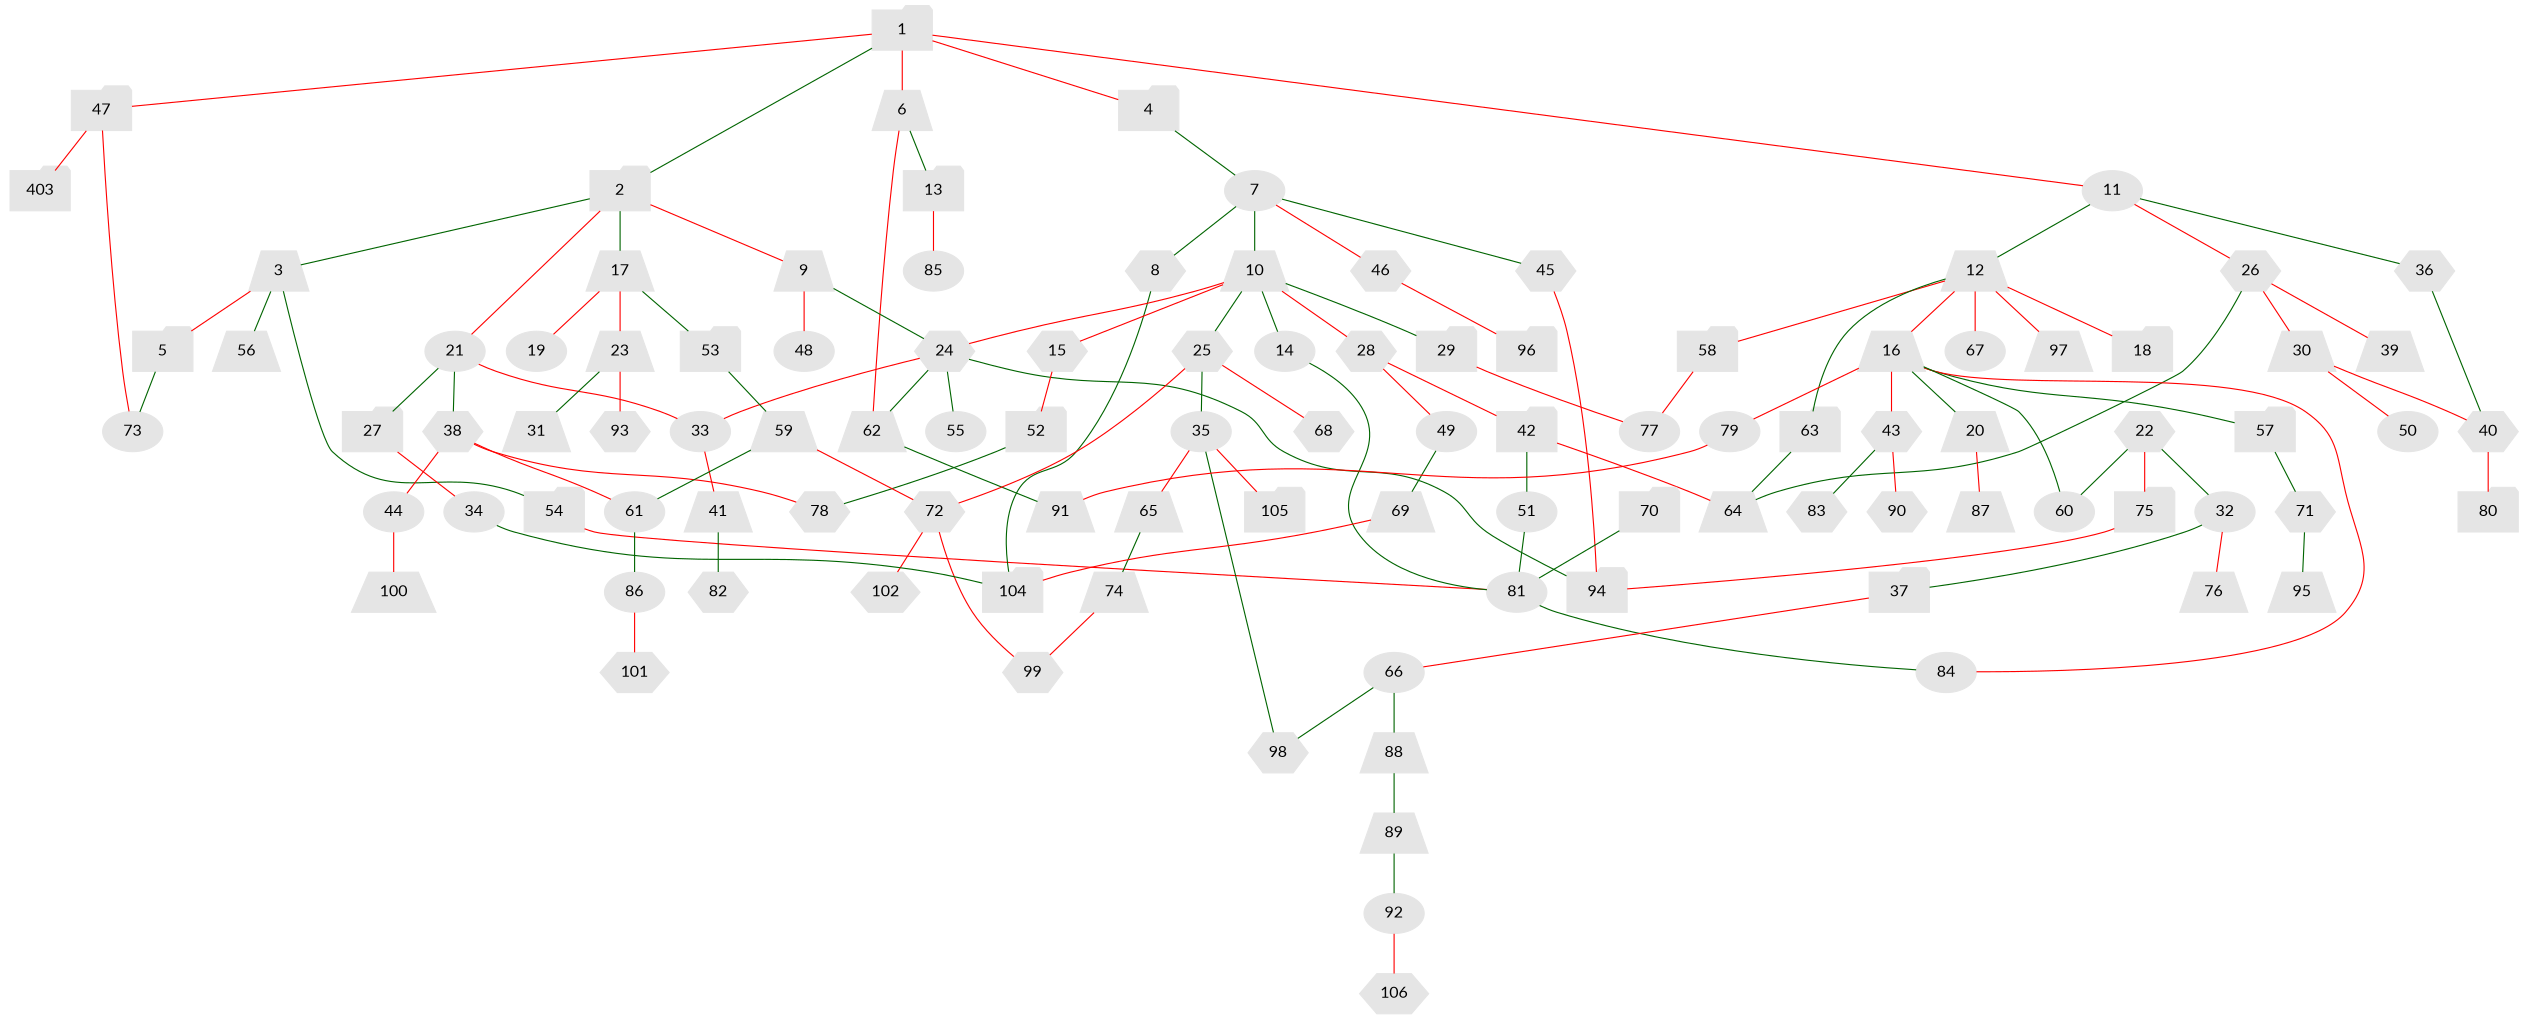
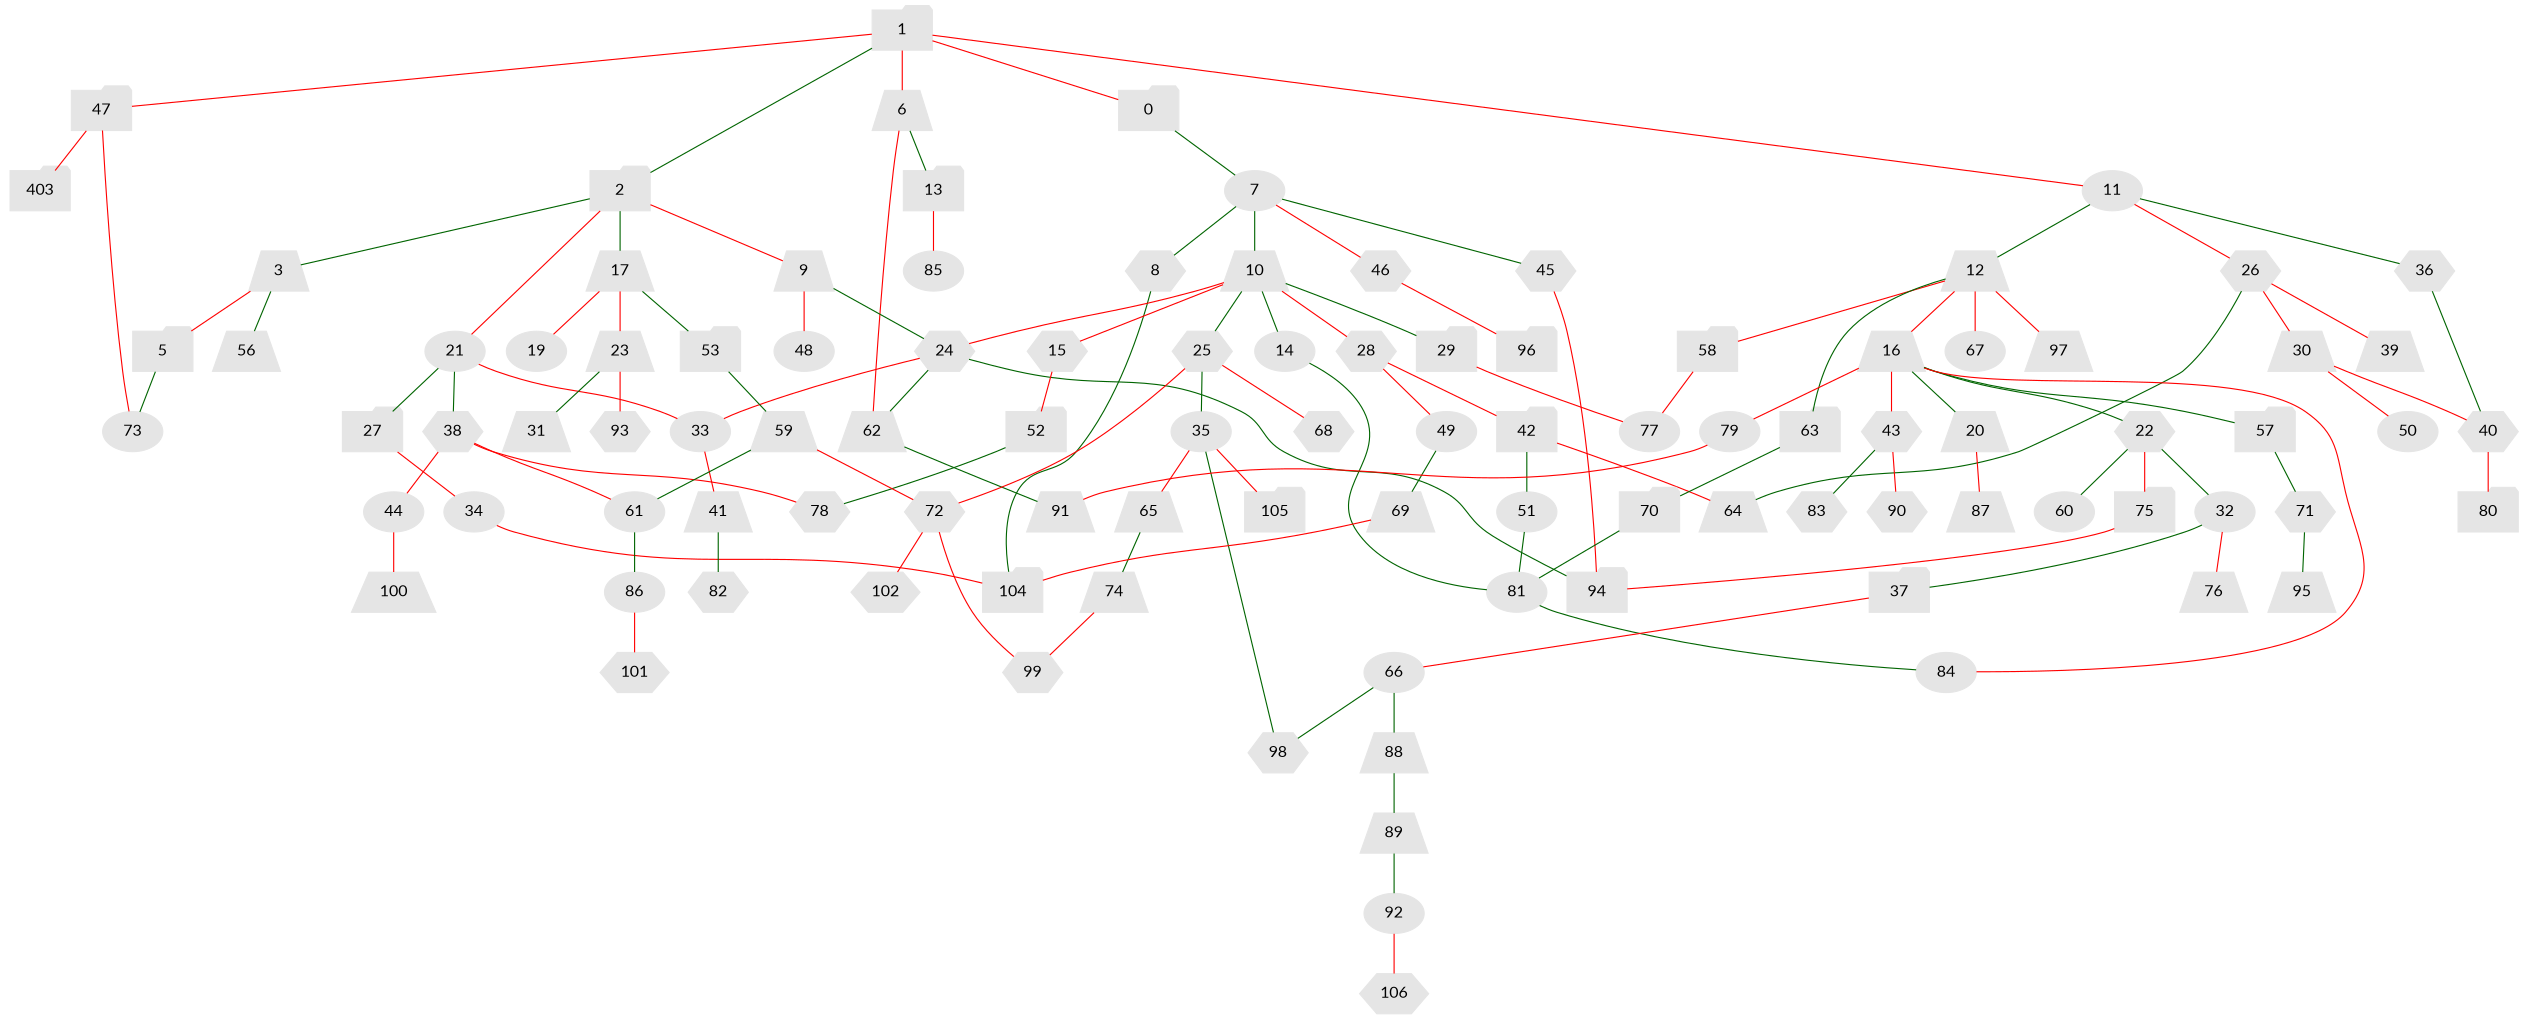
(1149, 110) -> (1149, 110)
(2142, 351) -> none
(2013, 408) -> (2074, 404)
(956, 432) -> none
(1771, 472) -> (1730, 472)
(554, 512) -> none
(739, 559) -> (739, 559)
